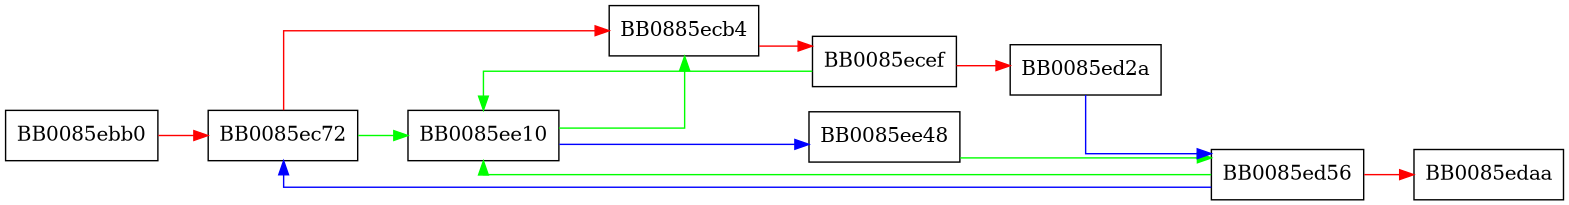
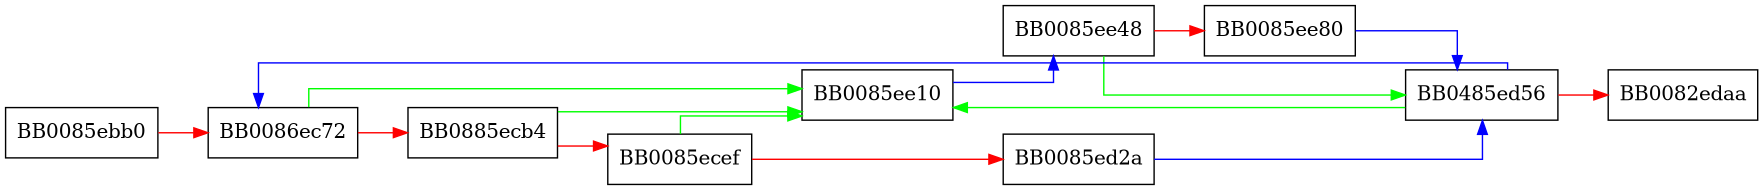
none -> (1280, 31)
(651, 128) -> (673, 112)
(283, 136) -> (283, 133)
(1288, 175) -> (1482, 95)
(1489, 175) -> (1683, 95)
